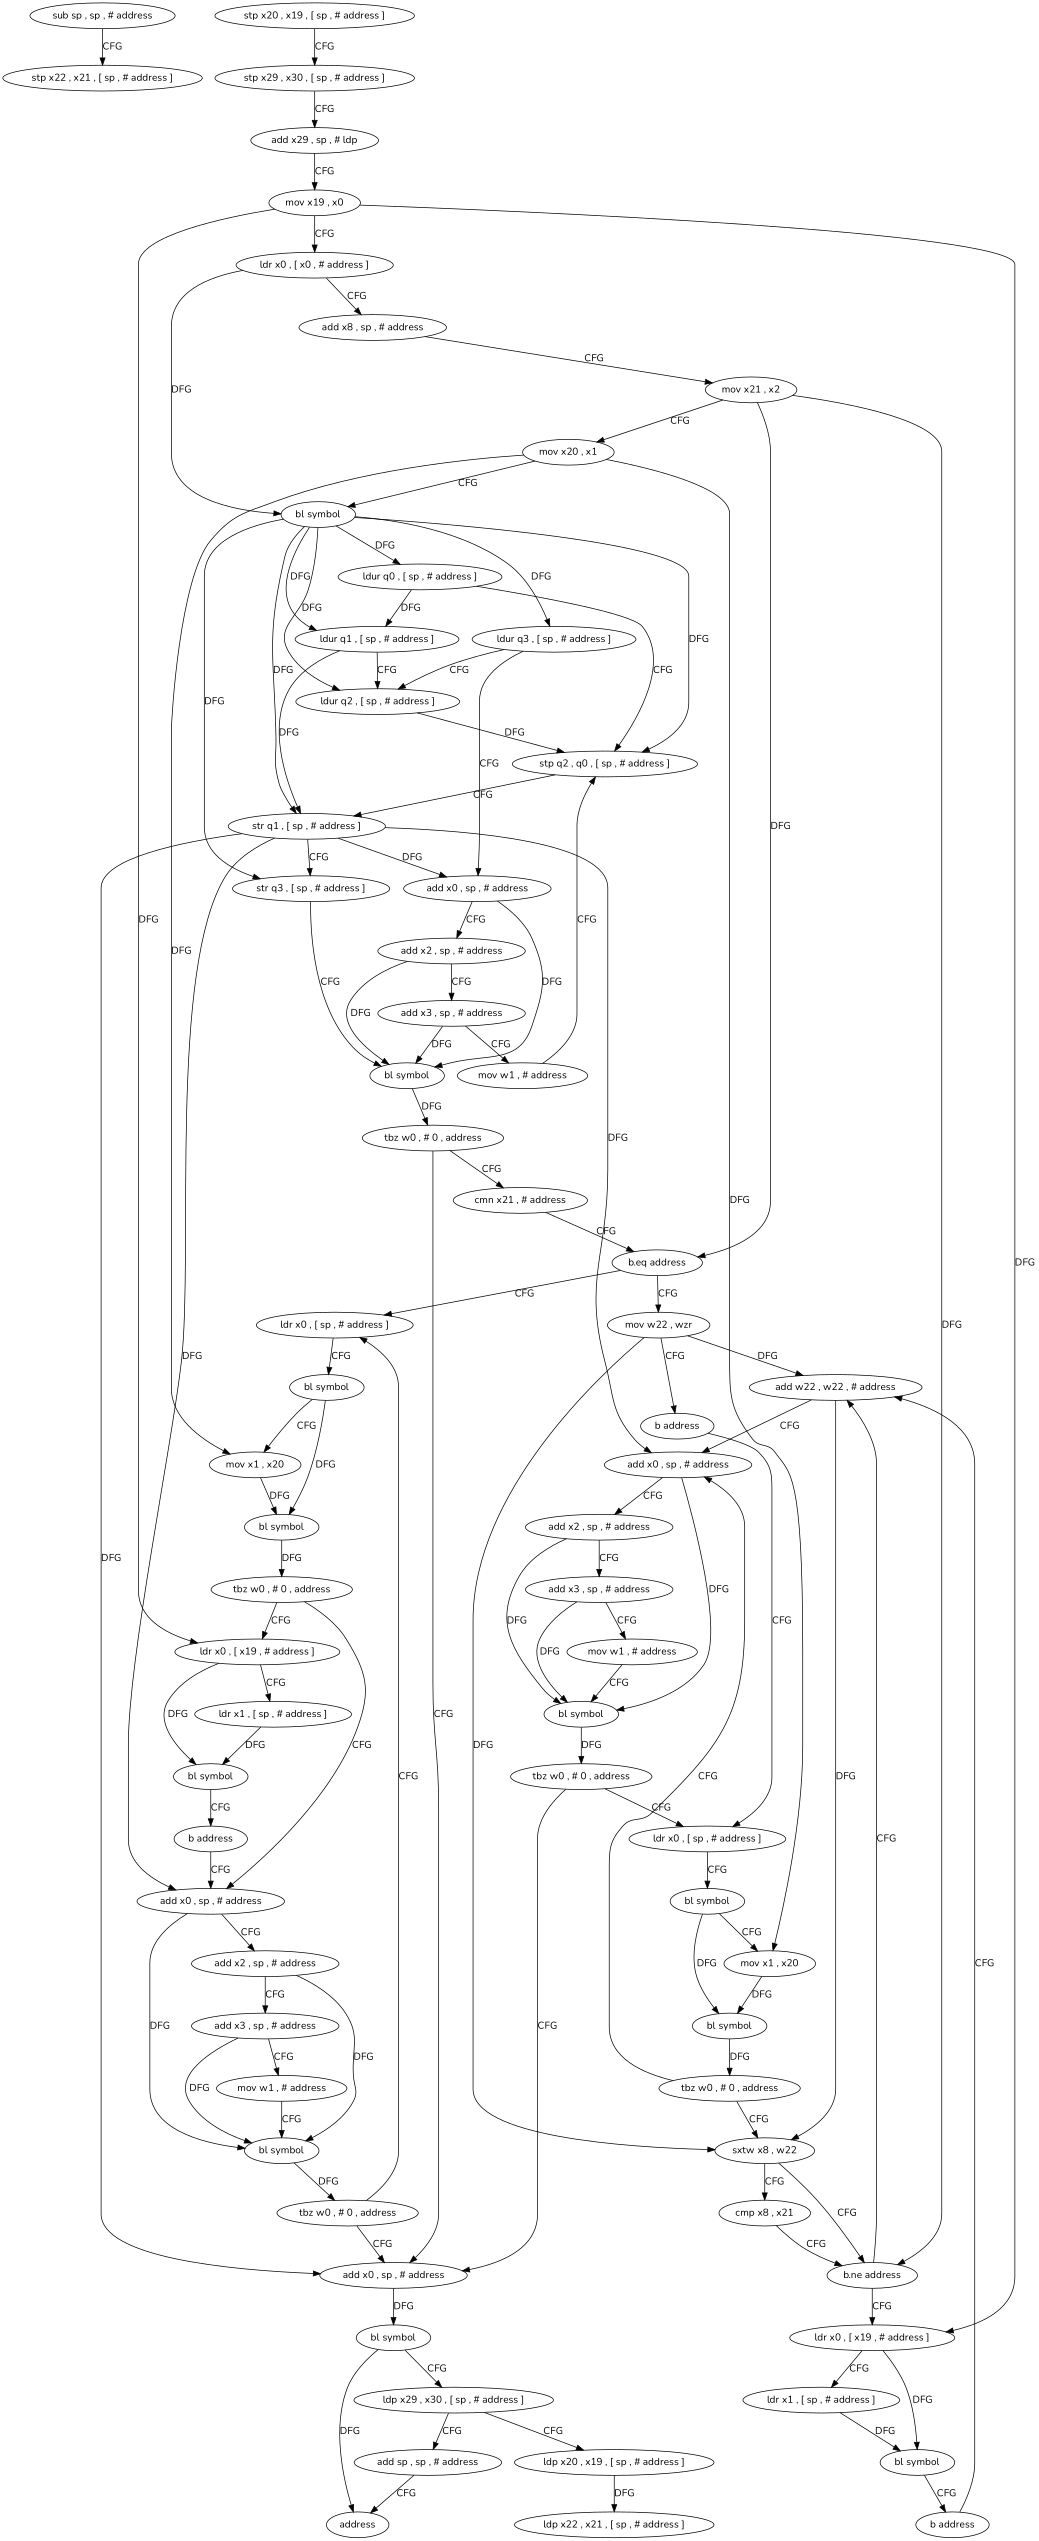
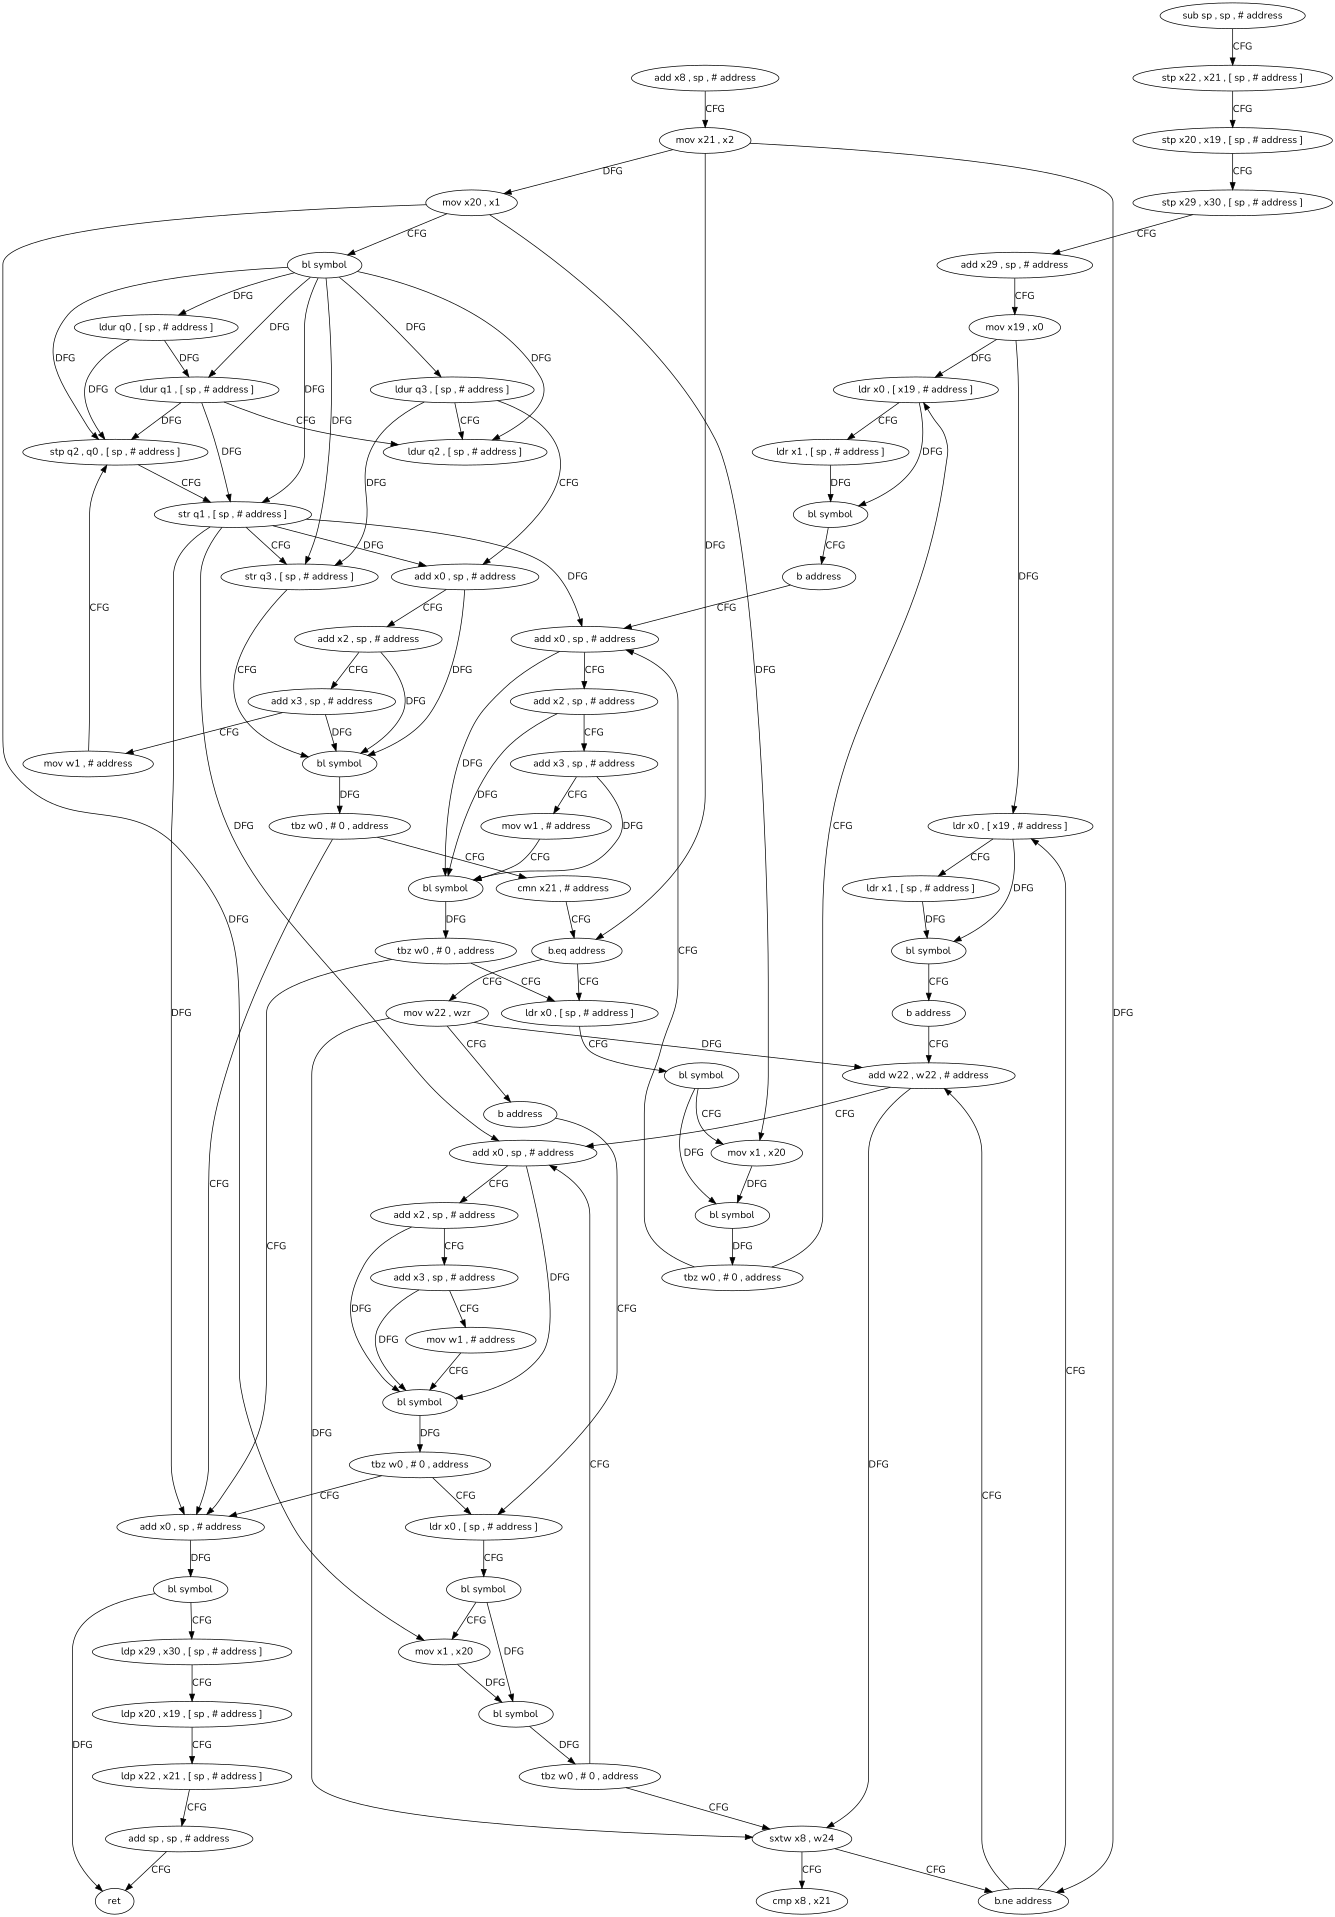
none -> (1233, 106)
(315, 140) -> (1015, 265)
(315, 265) -> none
(680, 421) -> (613, 172)
none -> (365, 473)
(663, 670) -> (99, 390)
(487, 732) -> (159, 419)
(765, 2151) -> (802, 1839)
(803, 2248) -> none
(442, 2428) -> (186, 1804)
(625, 2494) -> (202, 1745)
(358, 2525) -> (115, 1901)
